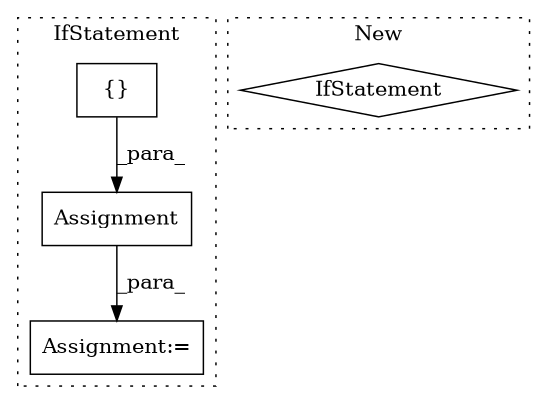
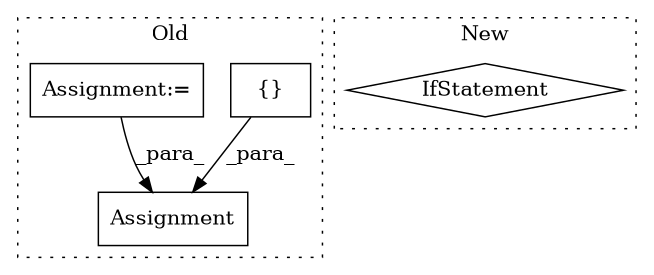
(117, 35) -> (170, 35)
(117, 276) -> (130, 150)
